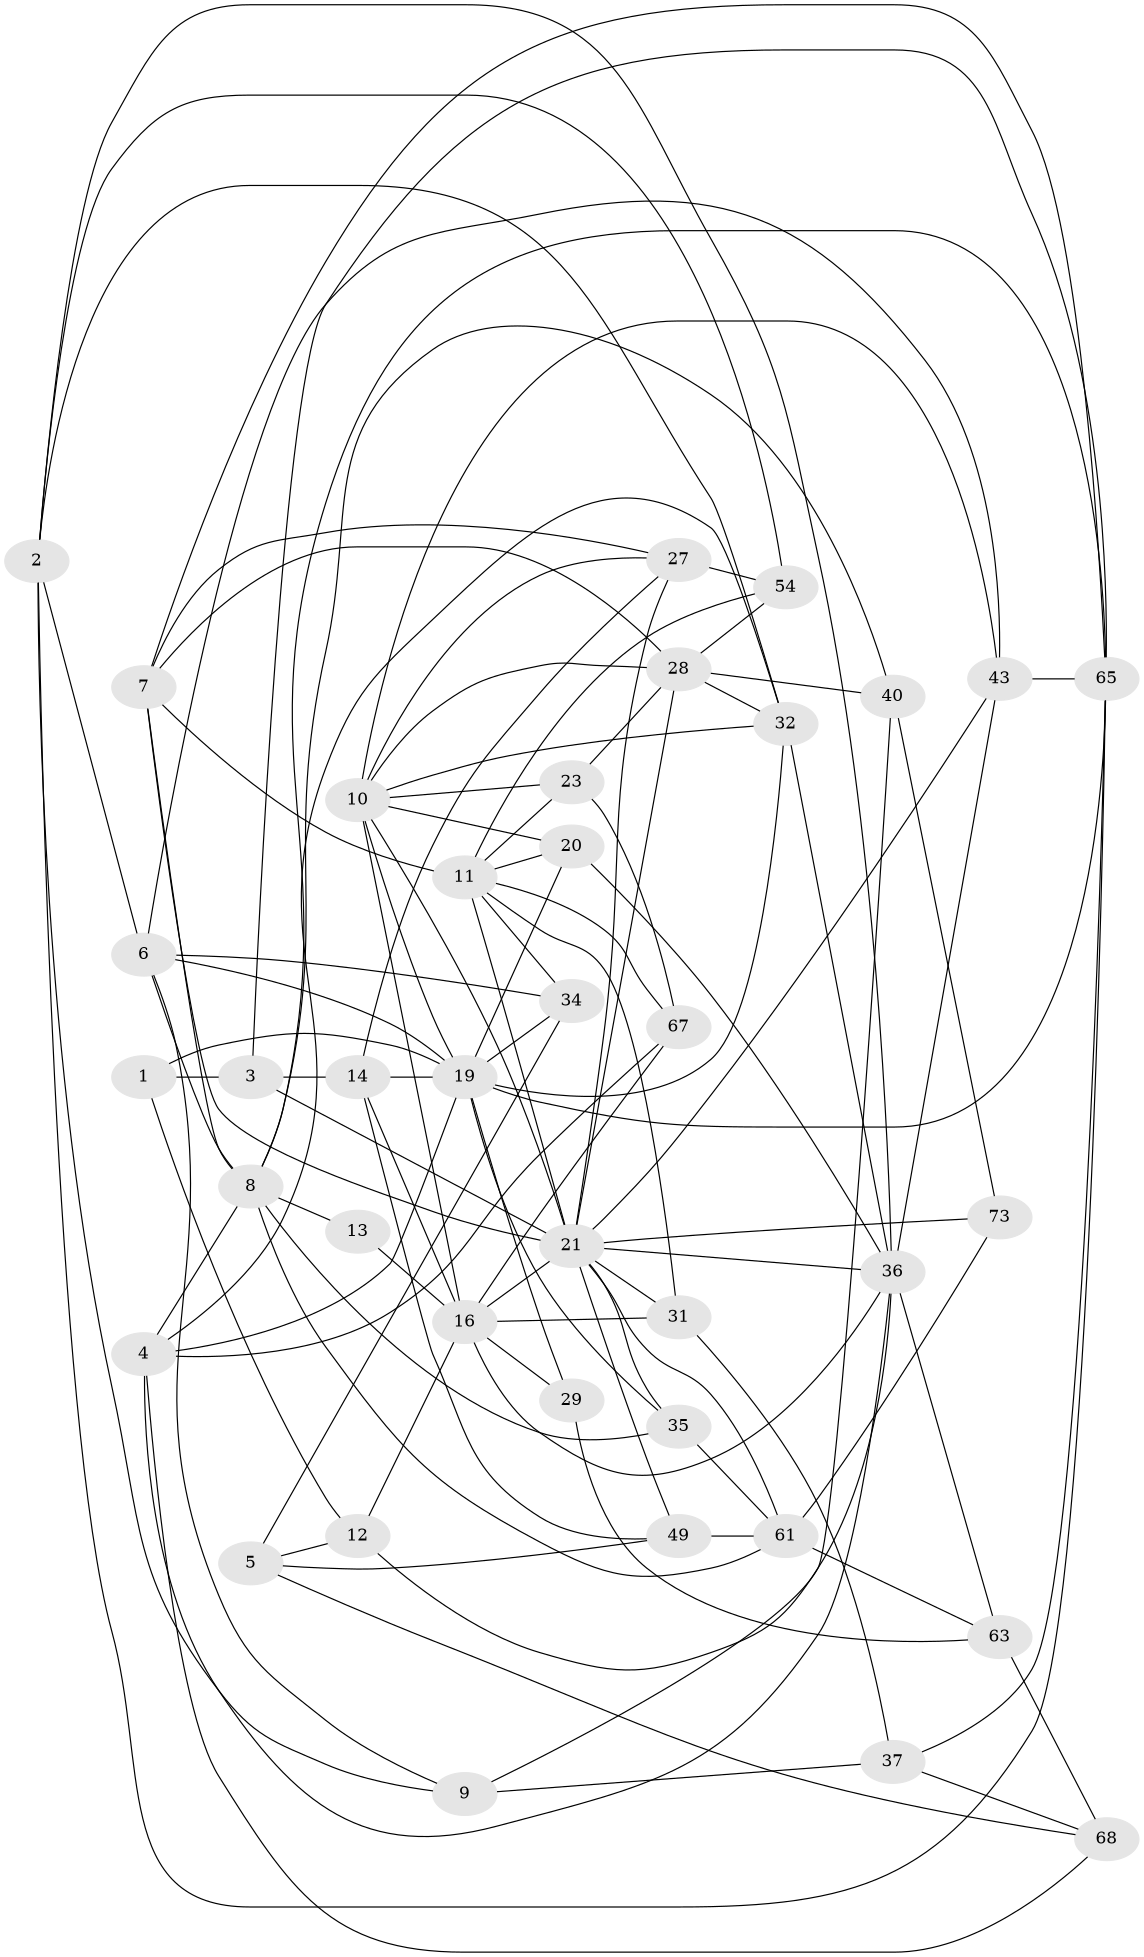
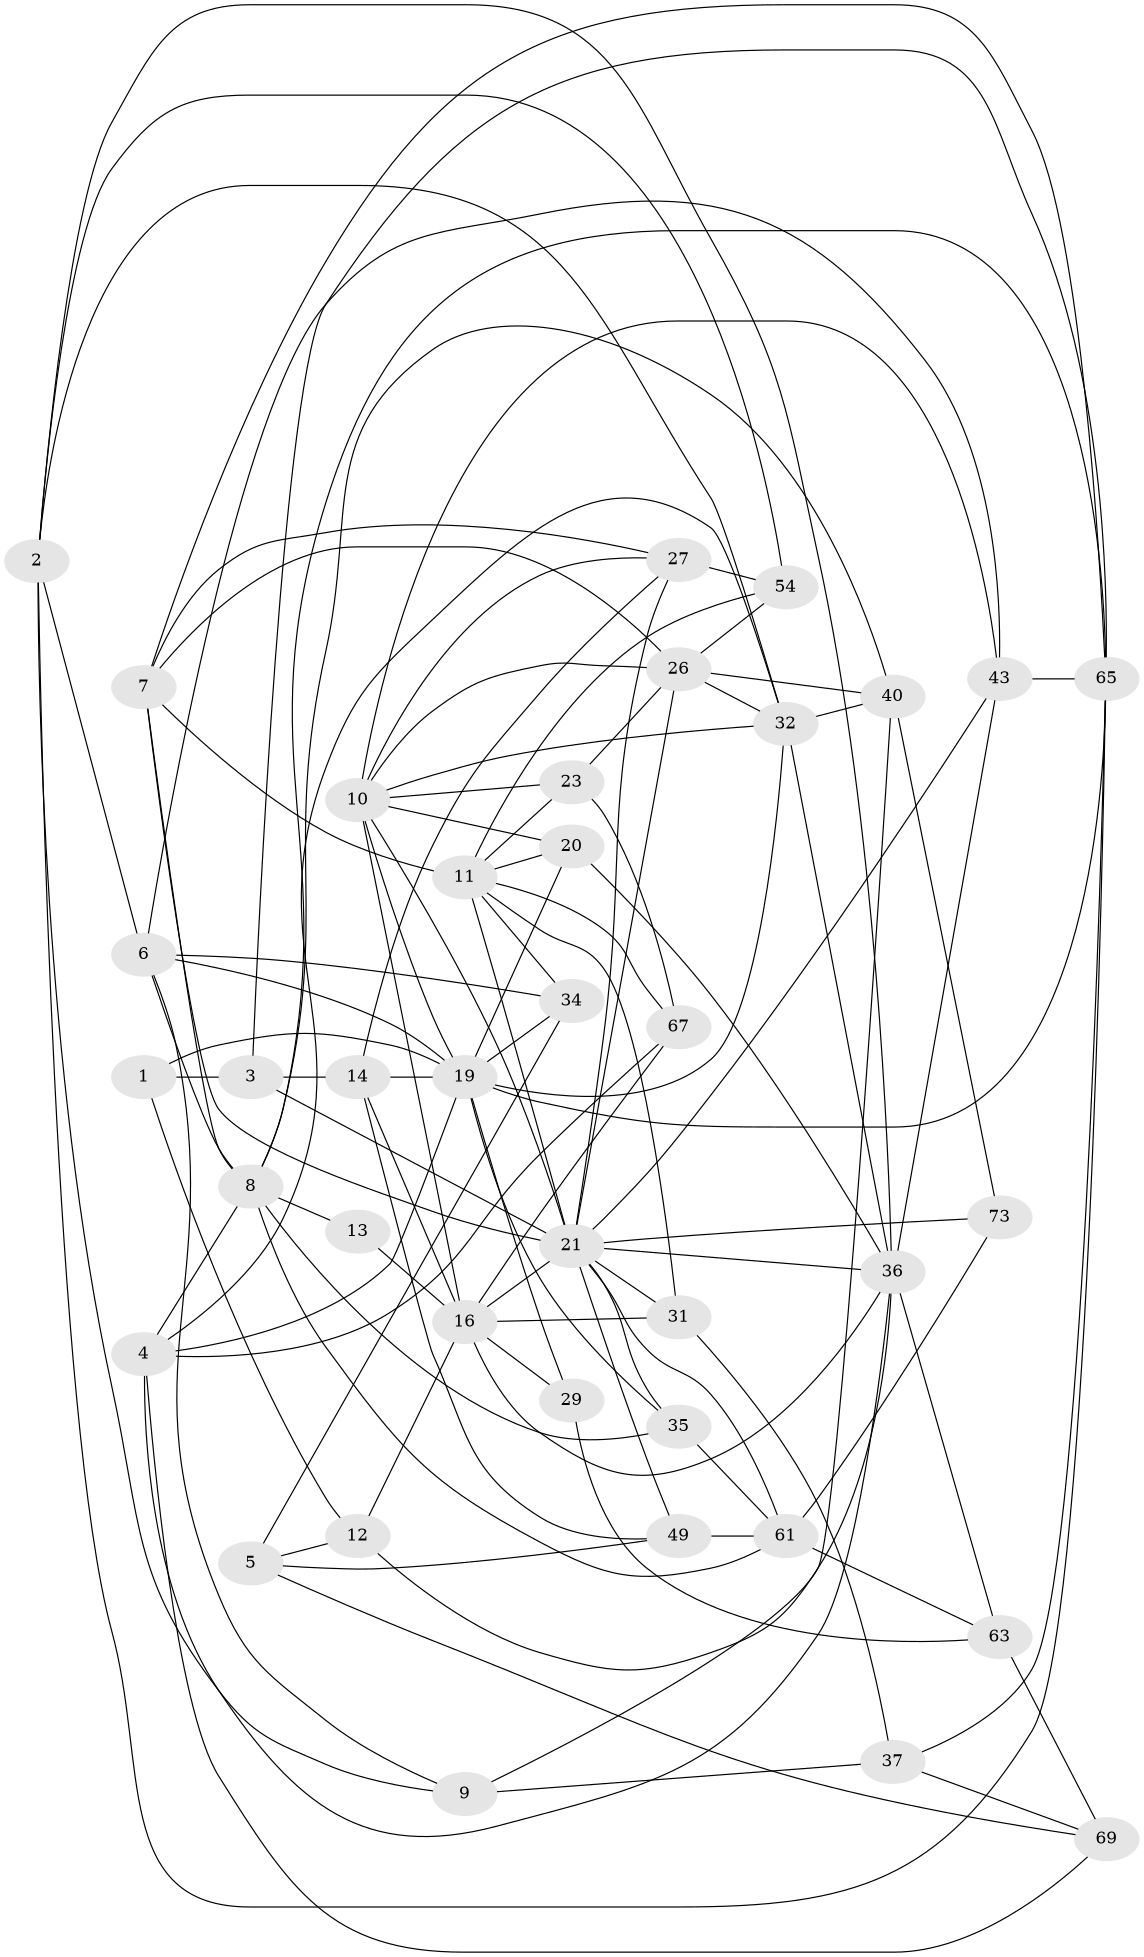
(679, 669) -> (679, 669)
none -> (838, 711)
(1107, 1839) -> (1107, 1839)
